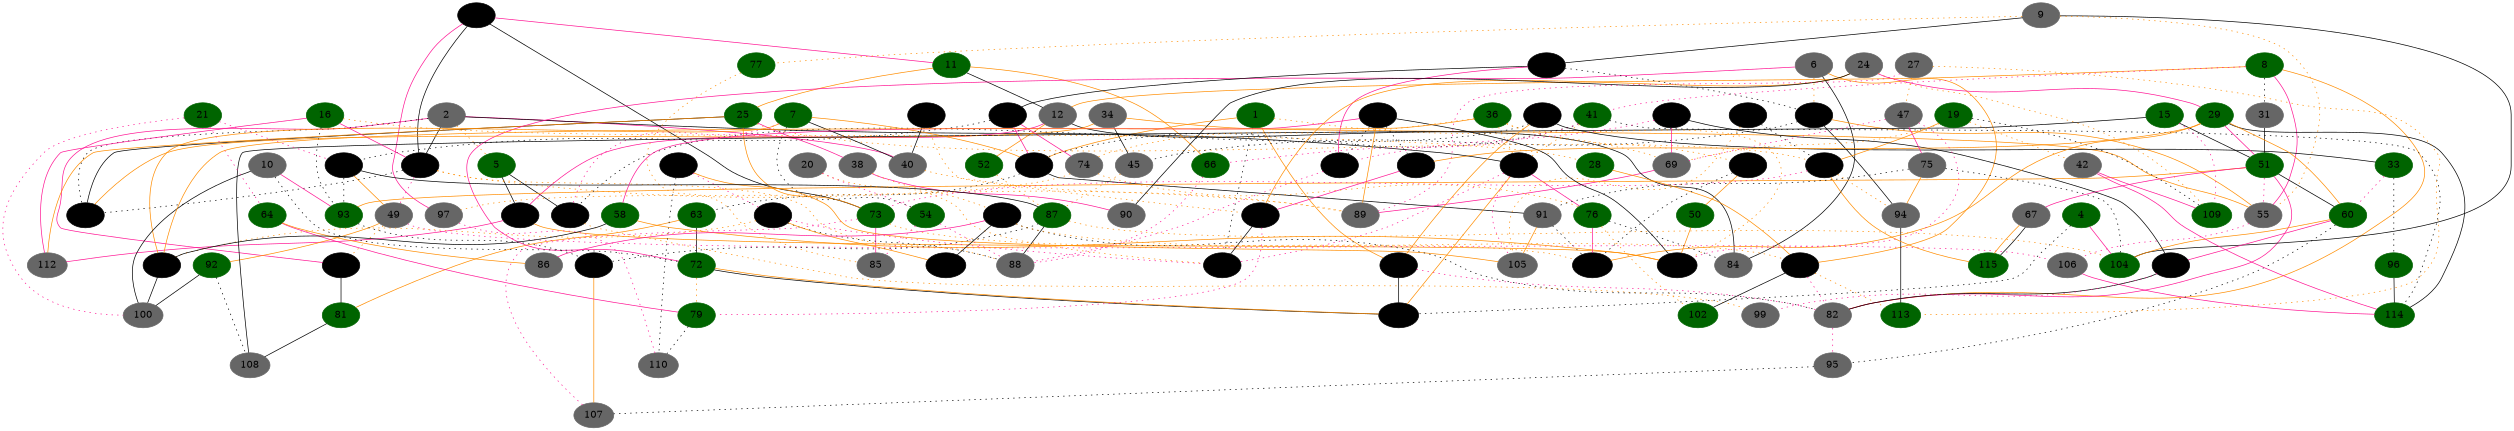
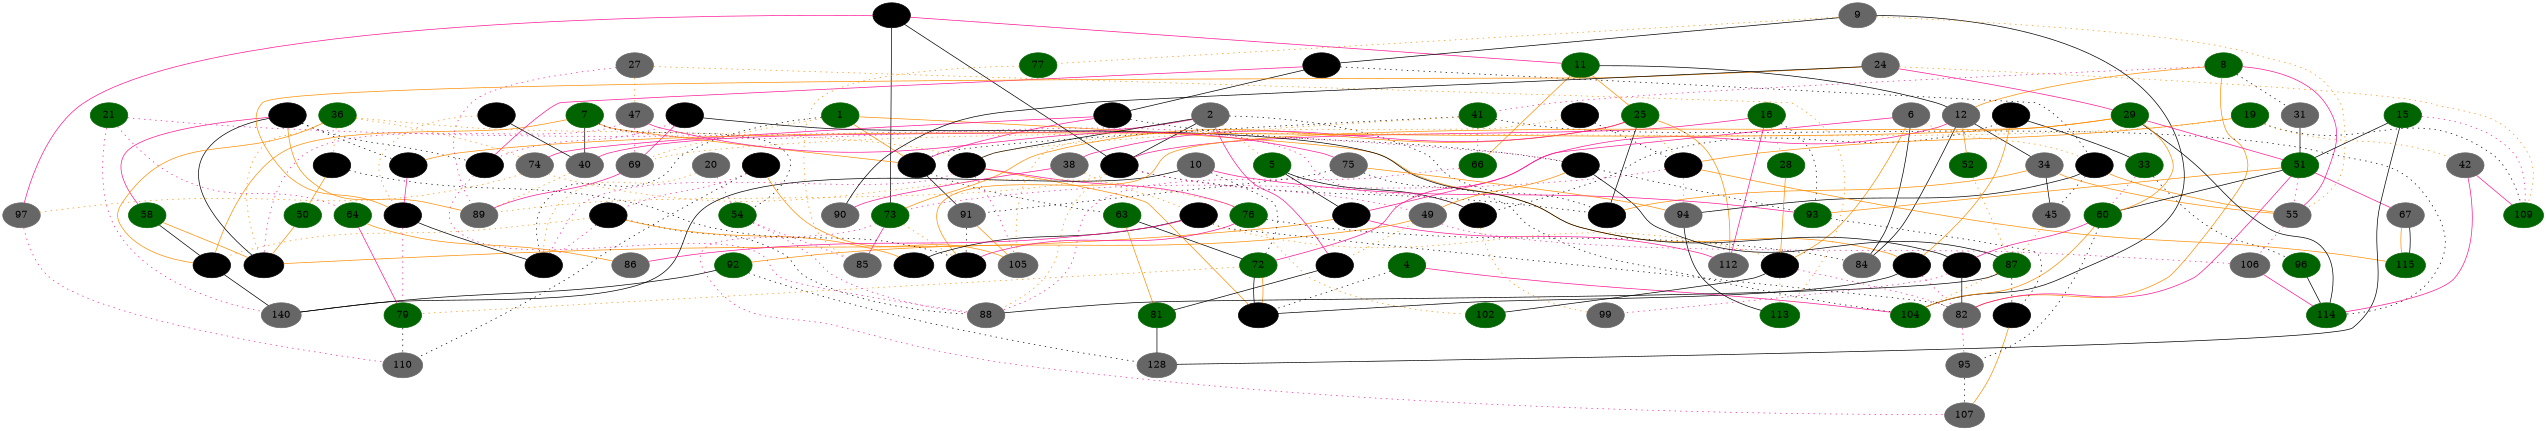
none -> (2013, 146)
(143, 315) -> (281, 315)
(250, 365) -> (1157, 365)
